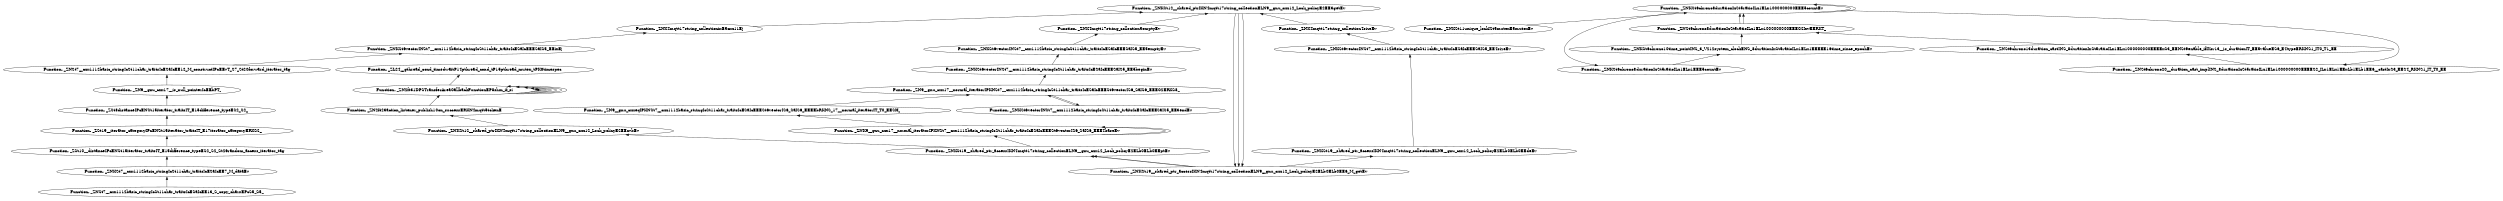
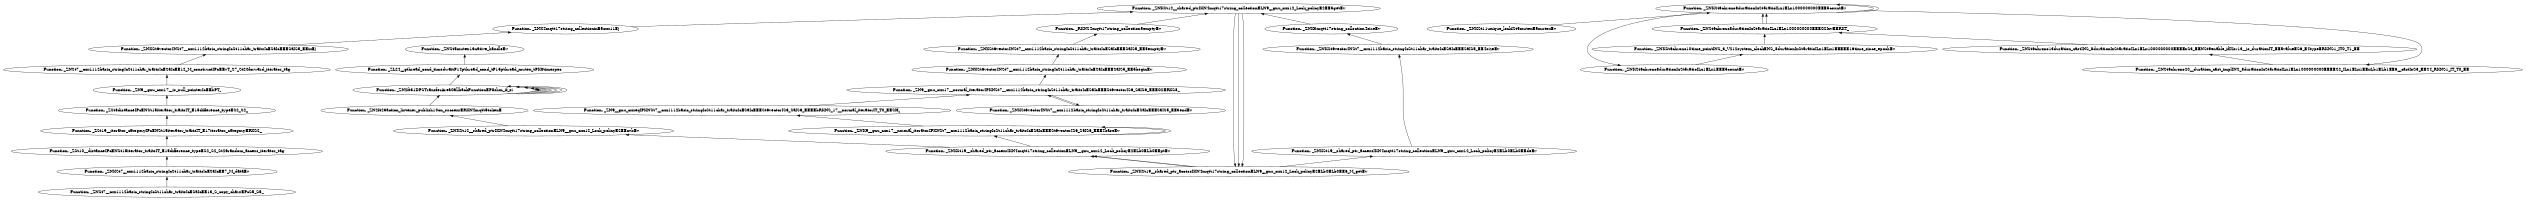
(1109, 29) -> (1108, 29)
(1328, 29) -> (1331, 29)
none -> (465, 49)
